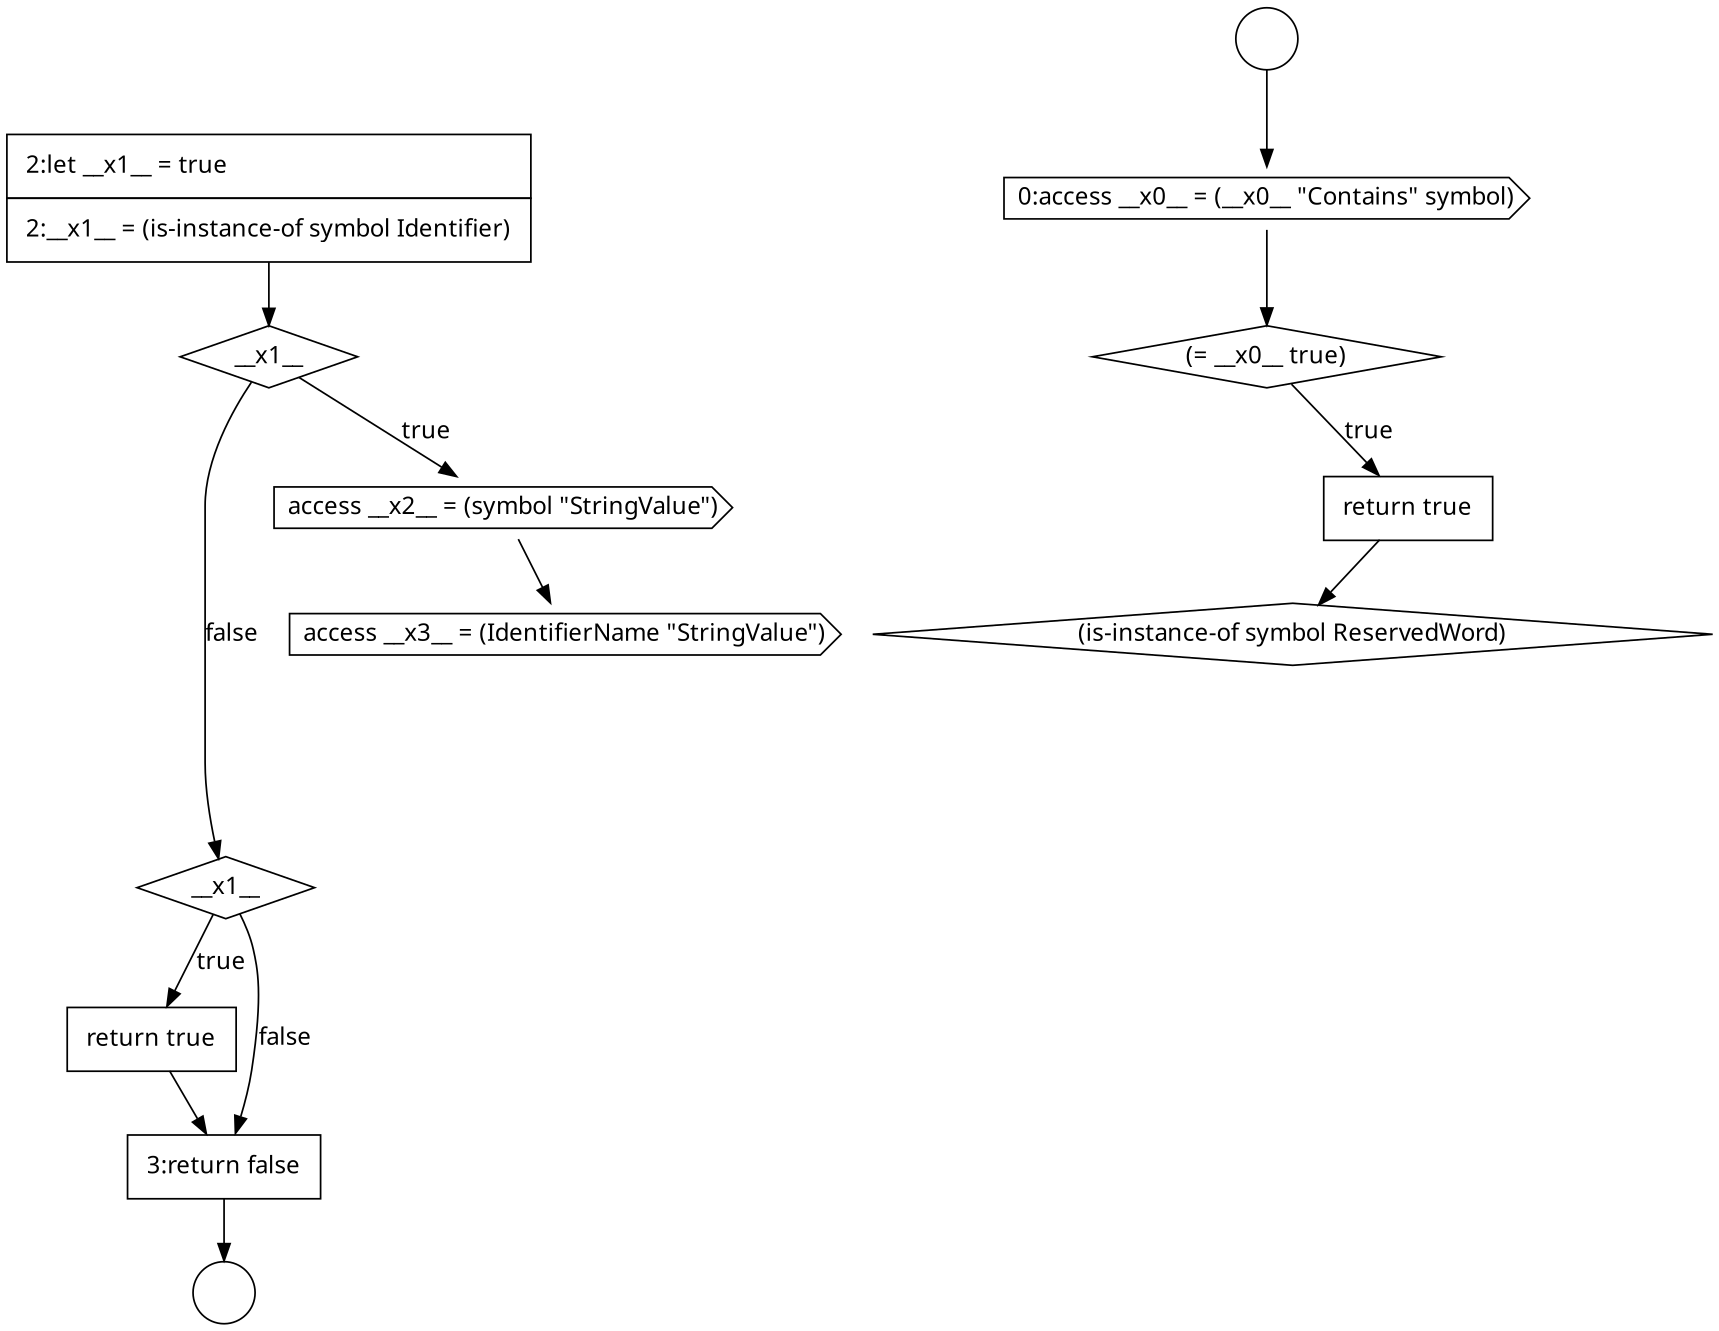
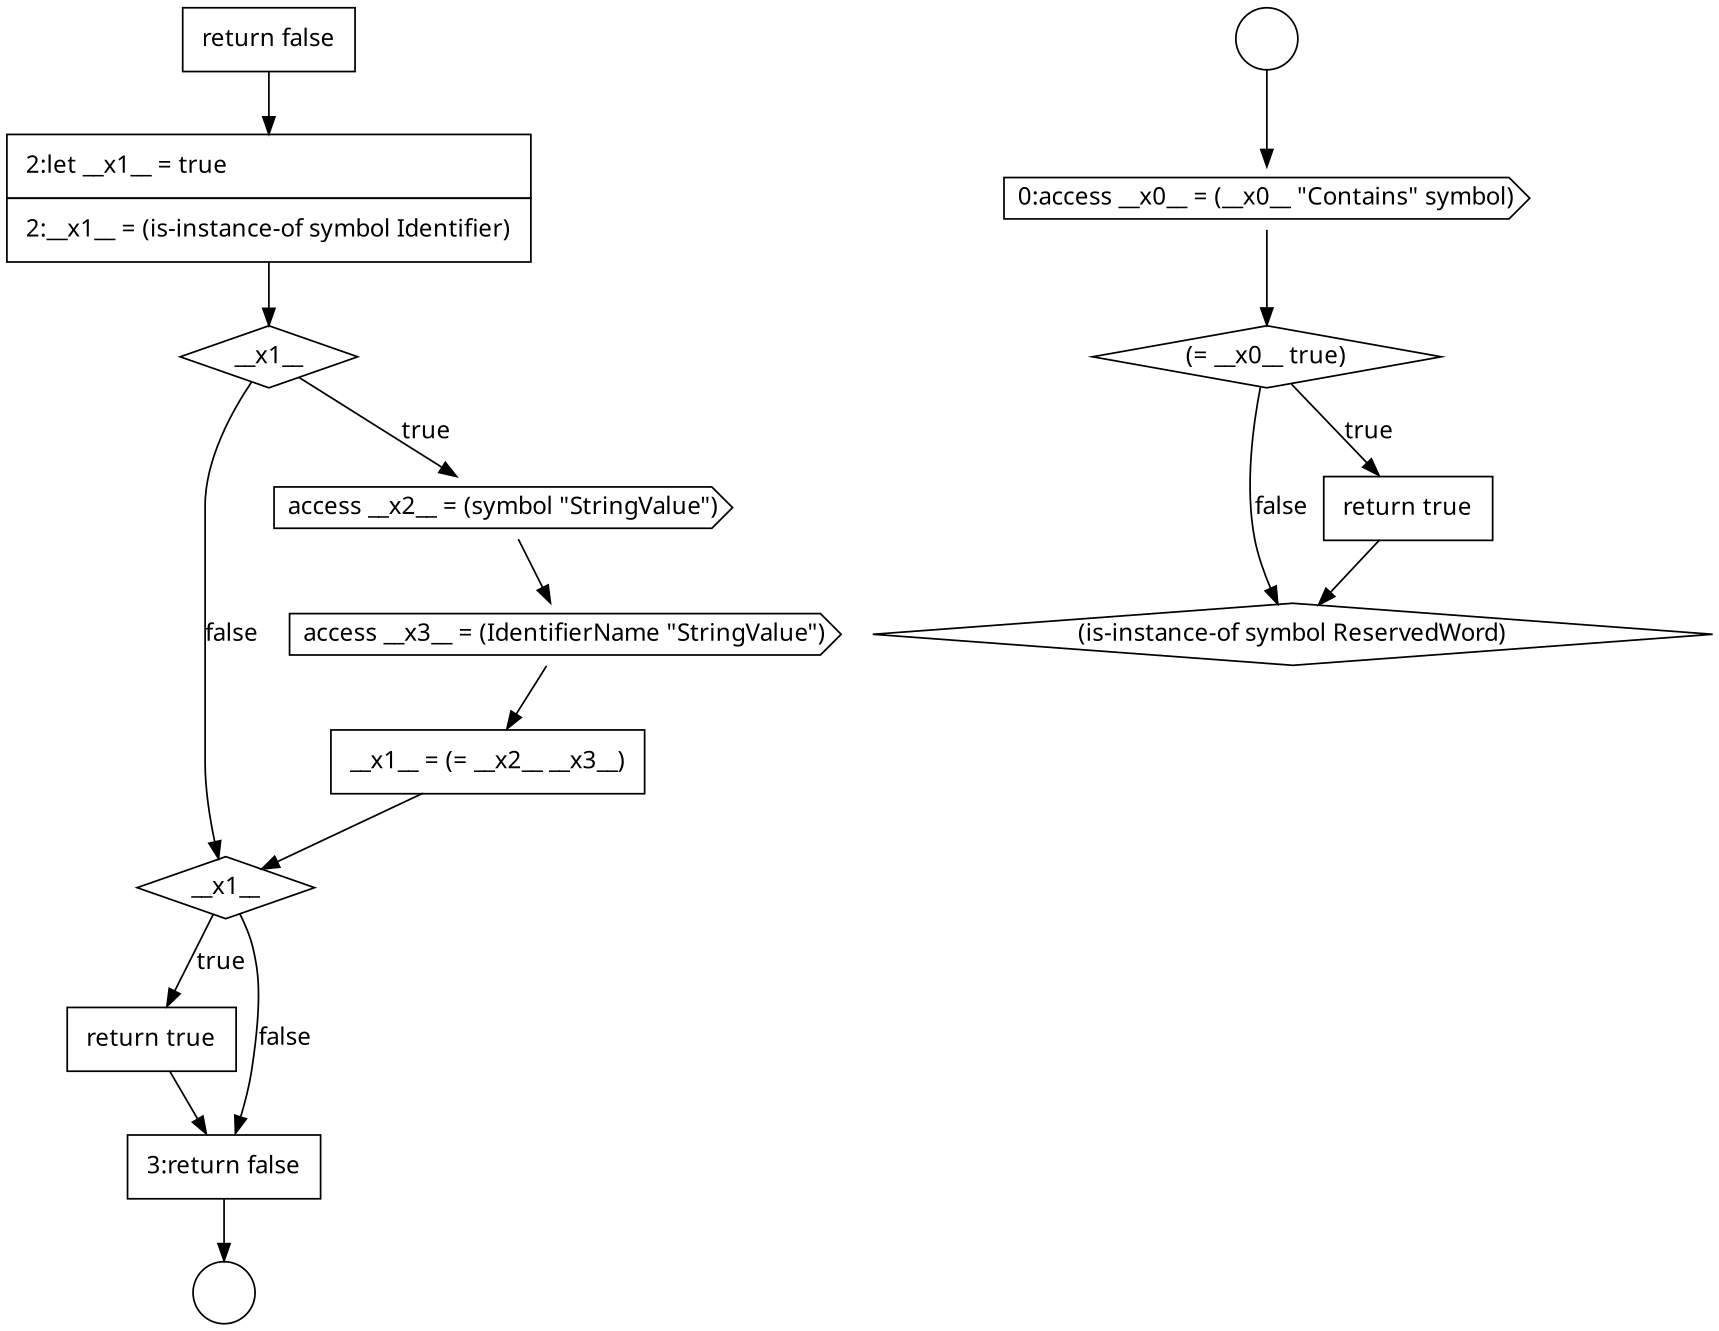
none -> (269, 39)
none -> (1250, 489)
none -> (488, 761)
